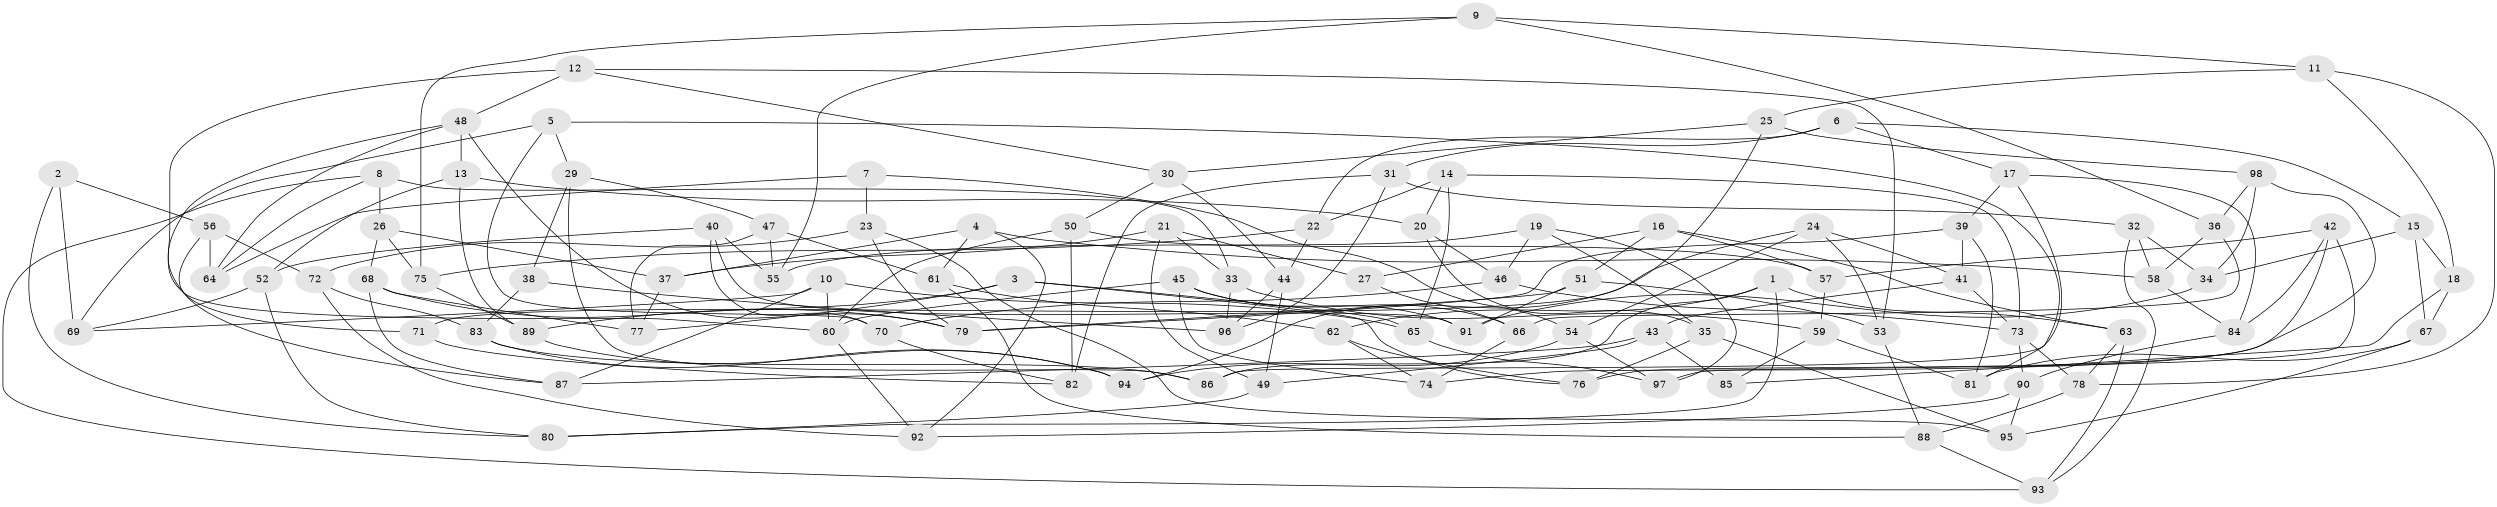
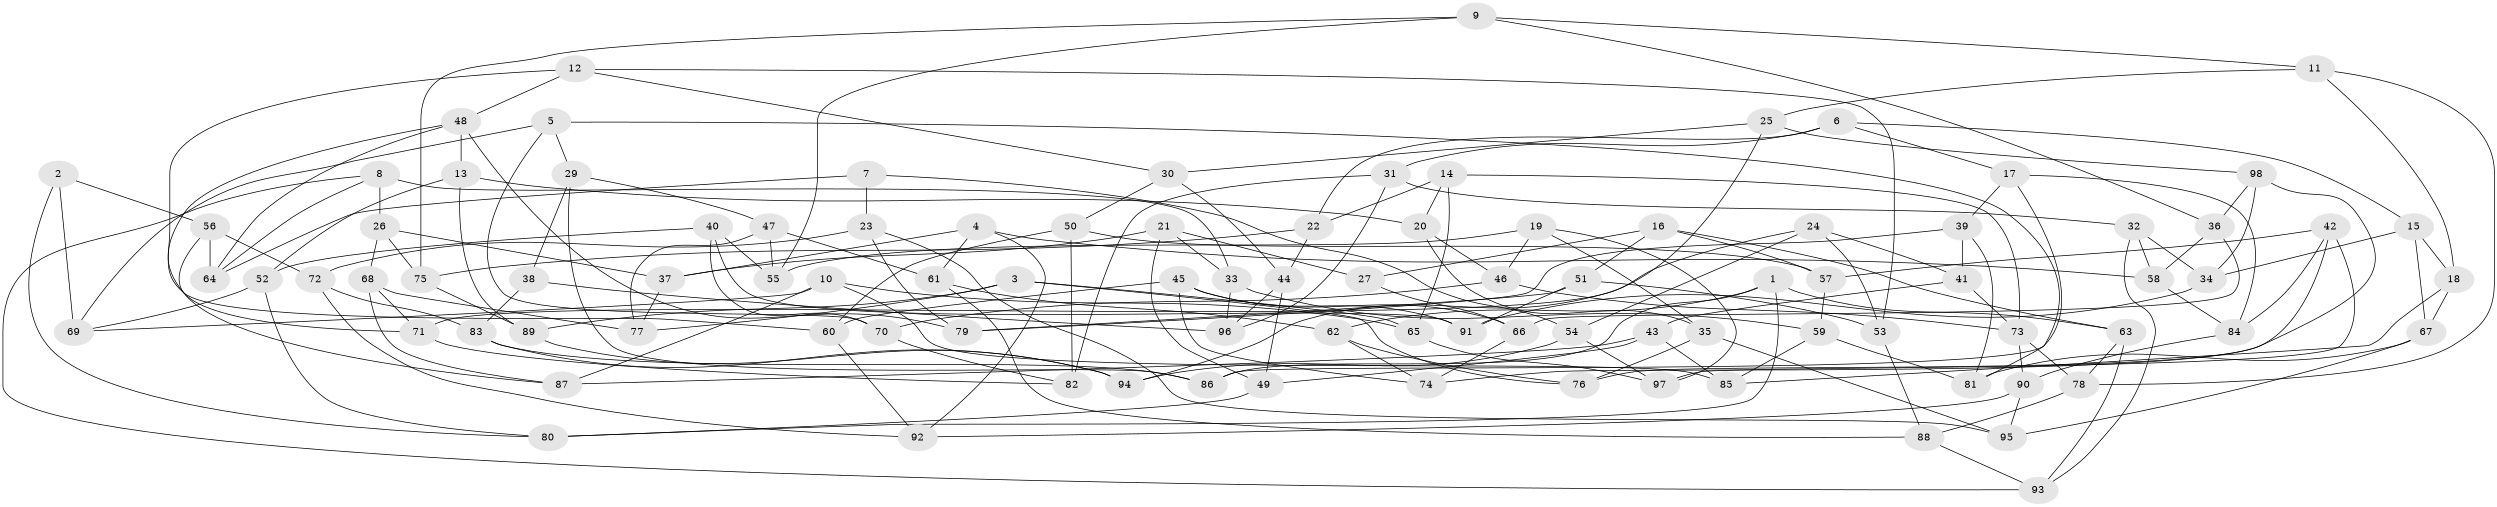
(828, 301) -> (1112, 362)
(663, 314) -> (389, 301)
